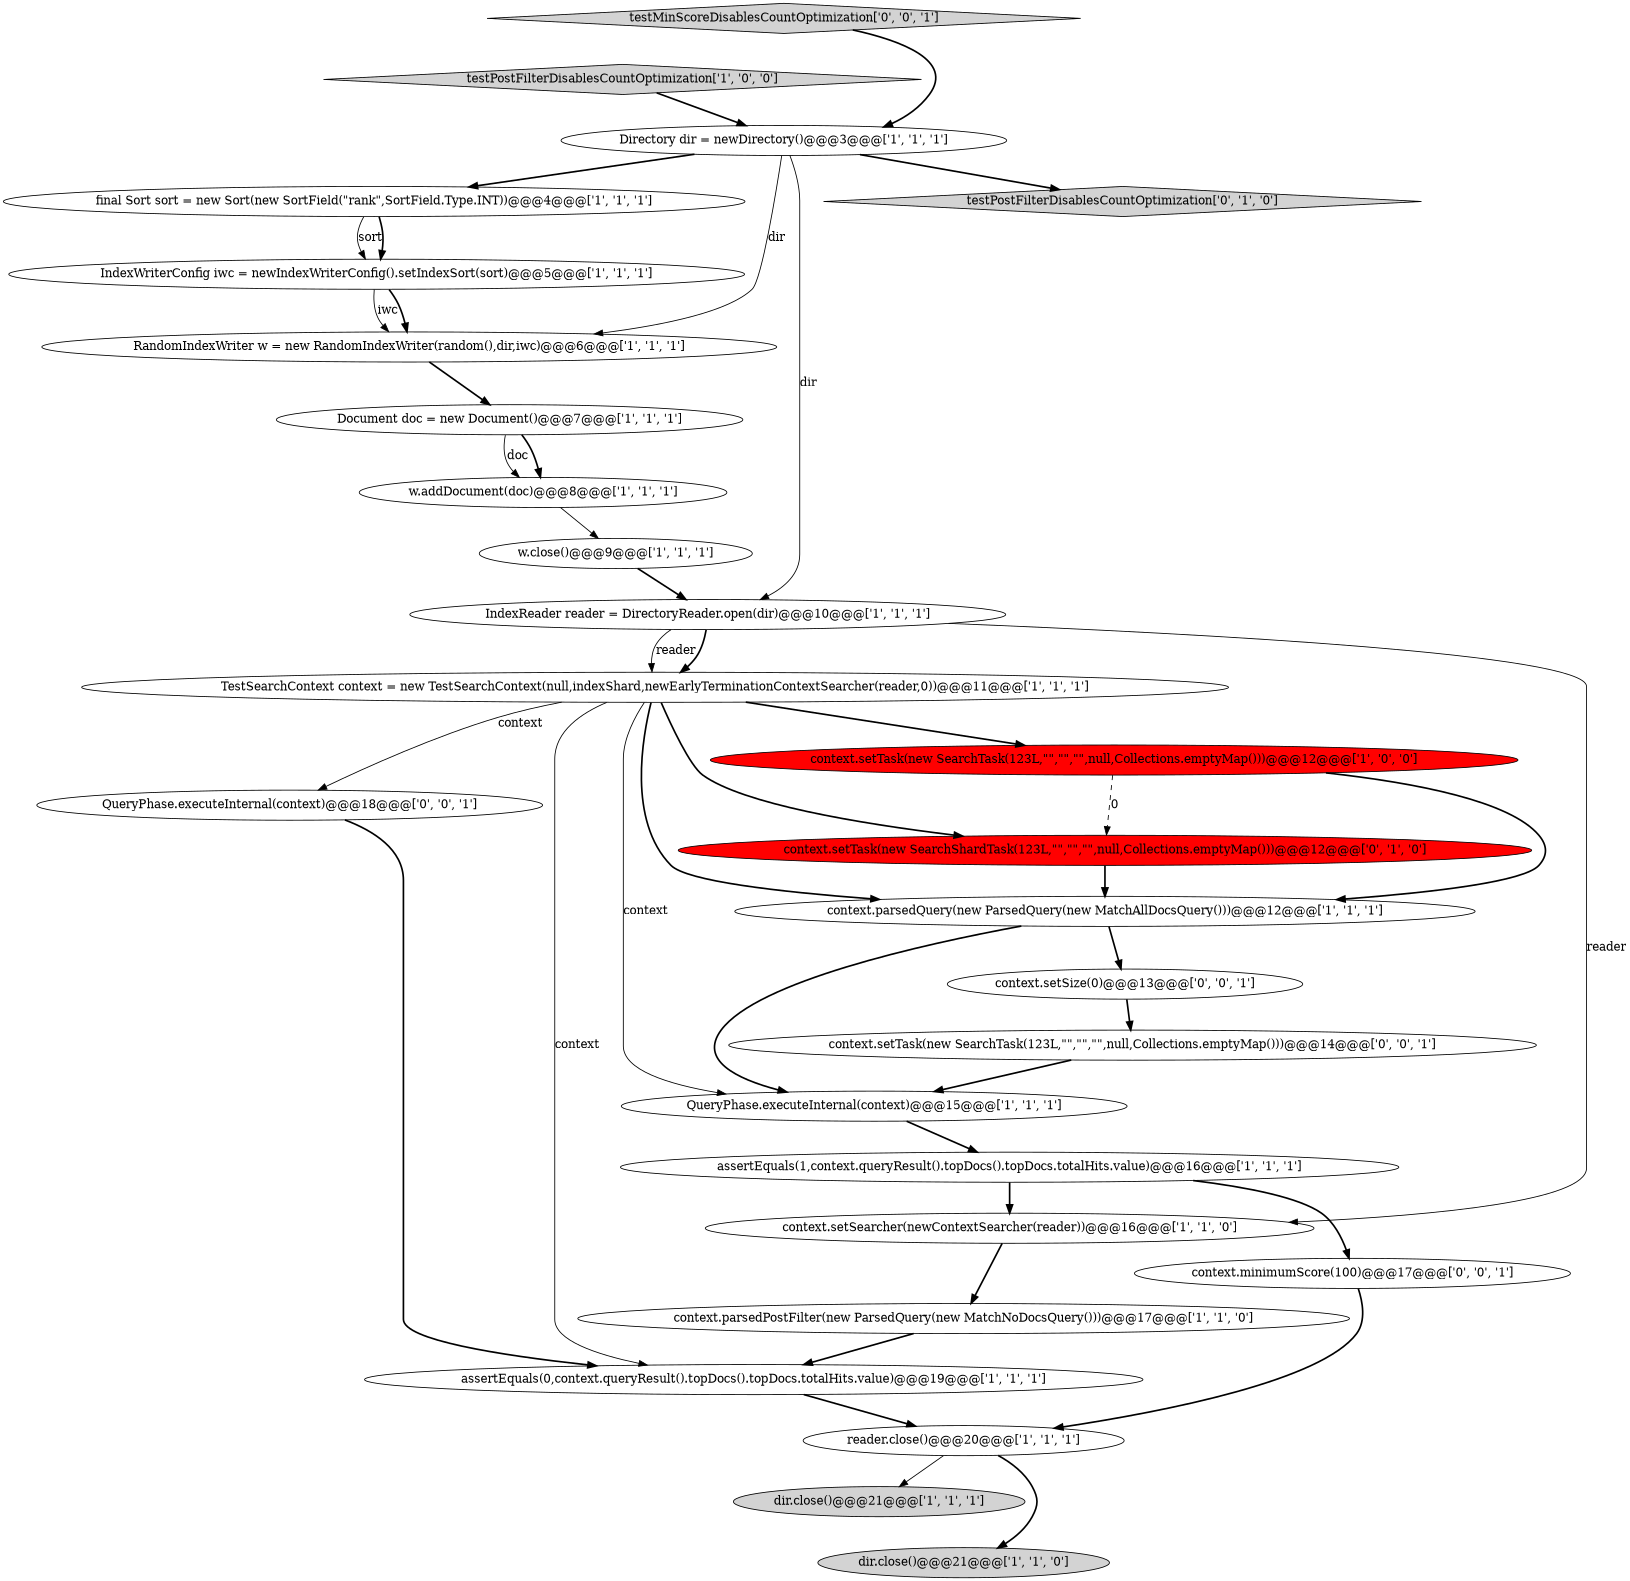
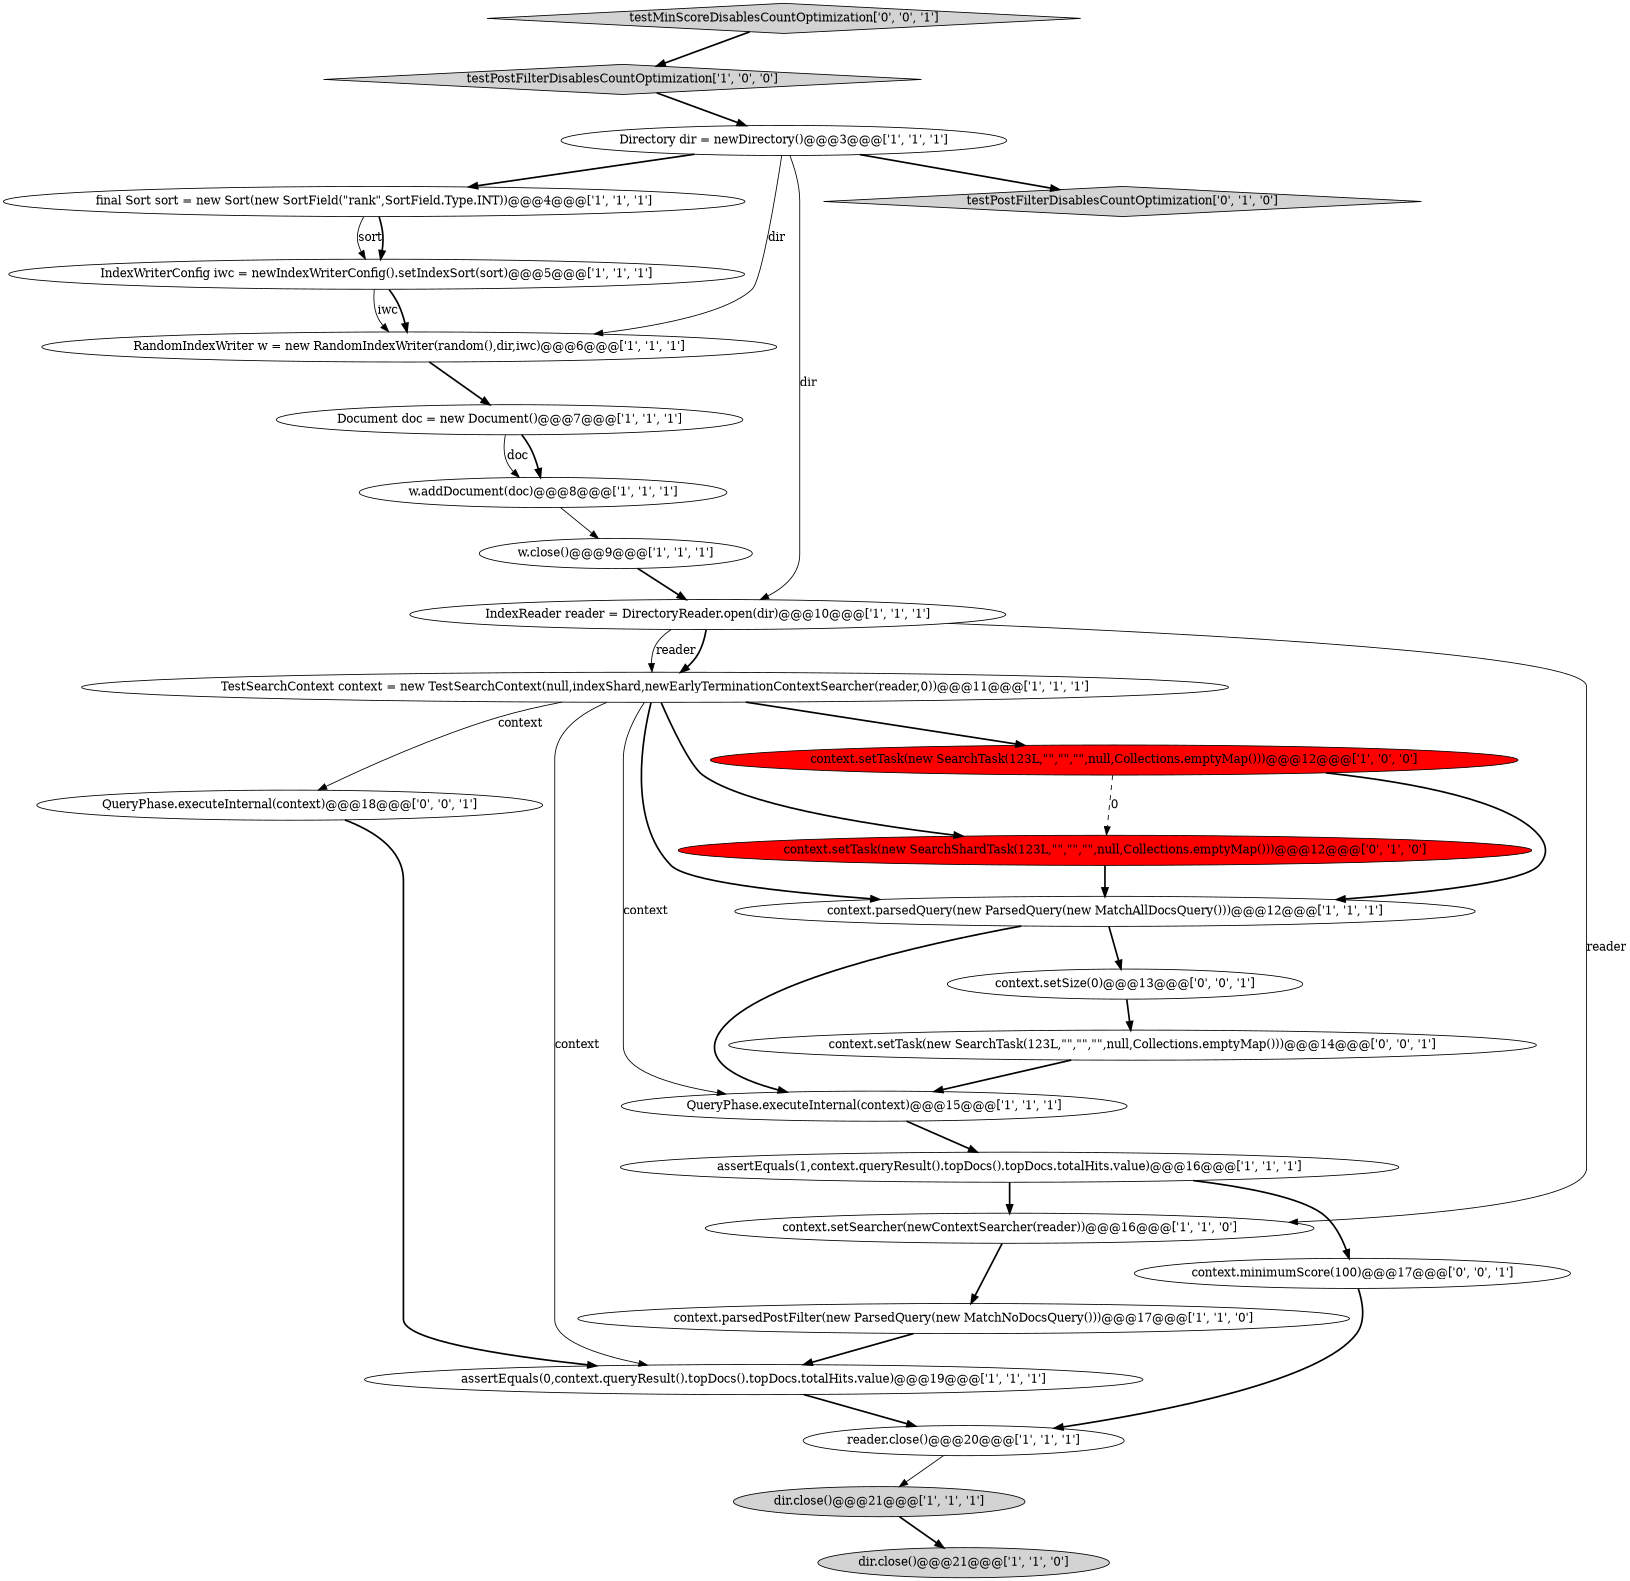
(929, 62) -> (707, 47)
(1036, 1498) -> (918, 1530)
